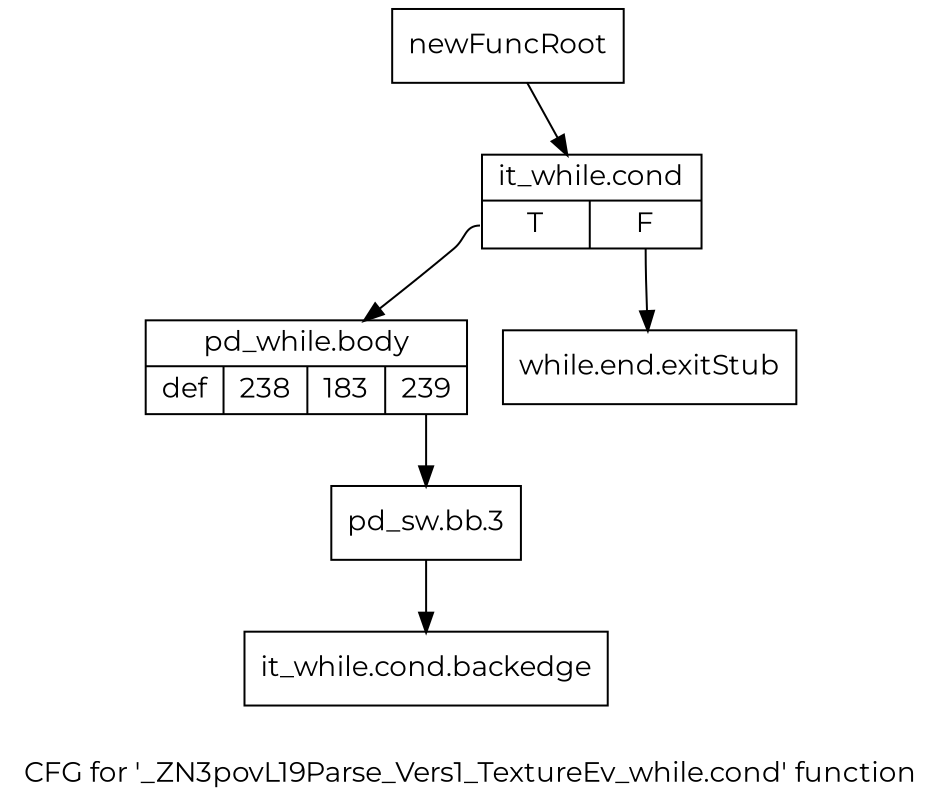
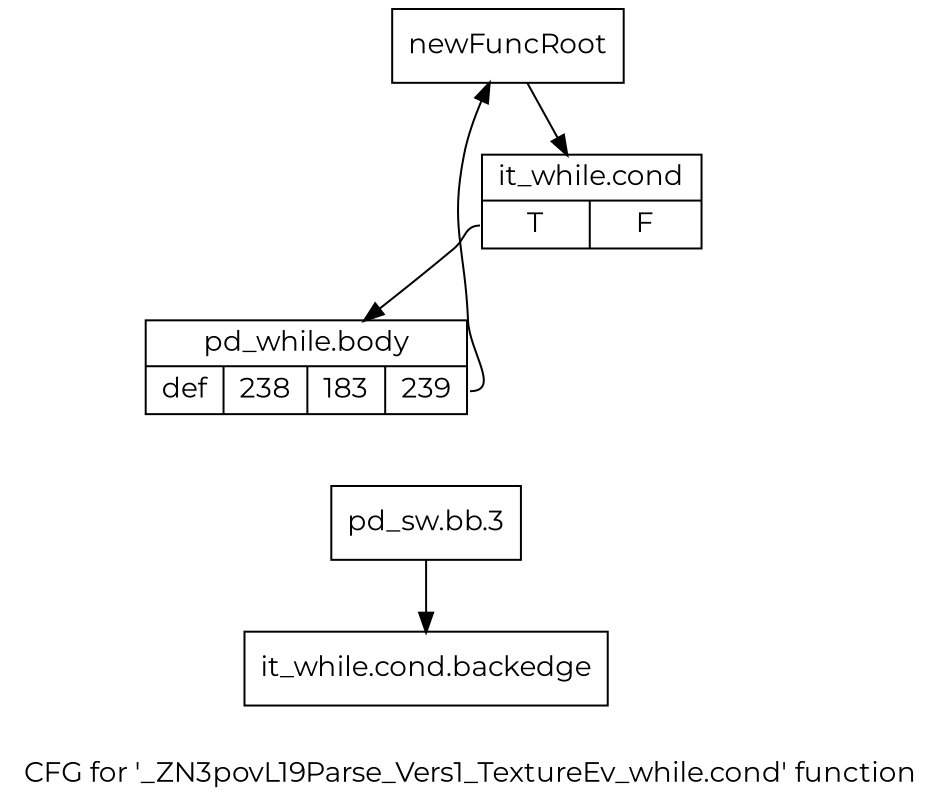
(650, 367) -> none
(426, 440) -> (462, 258)
